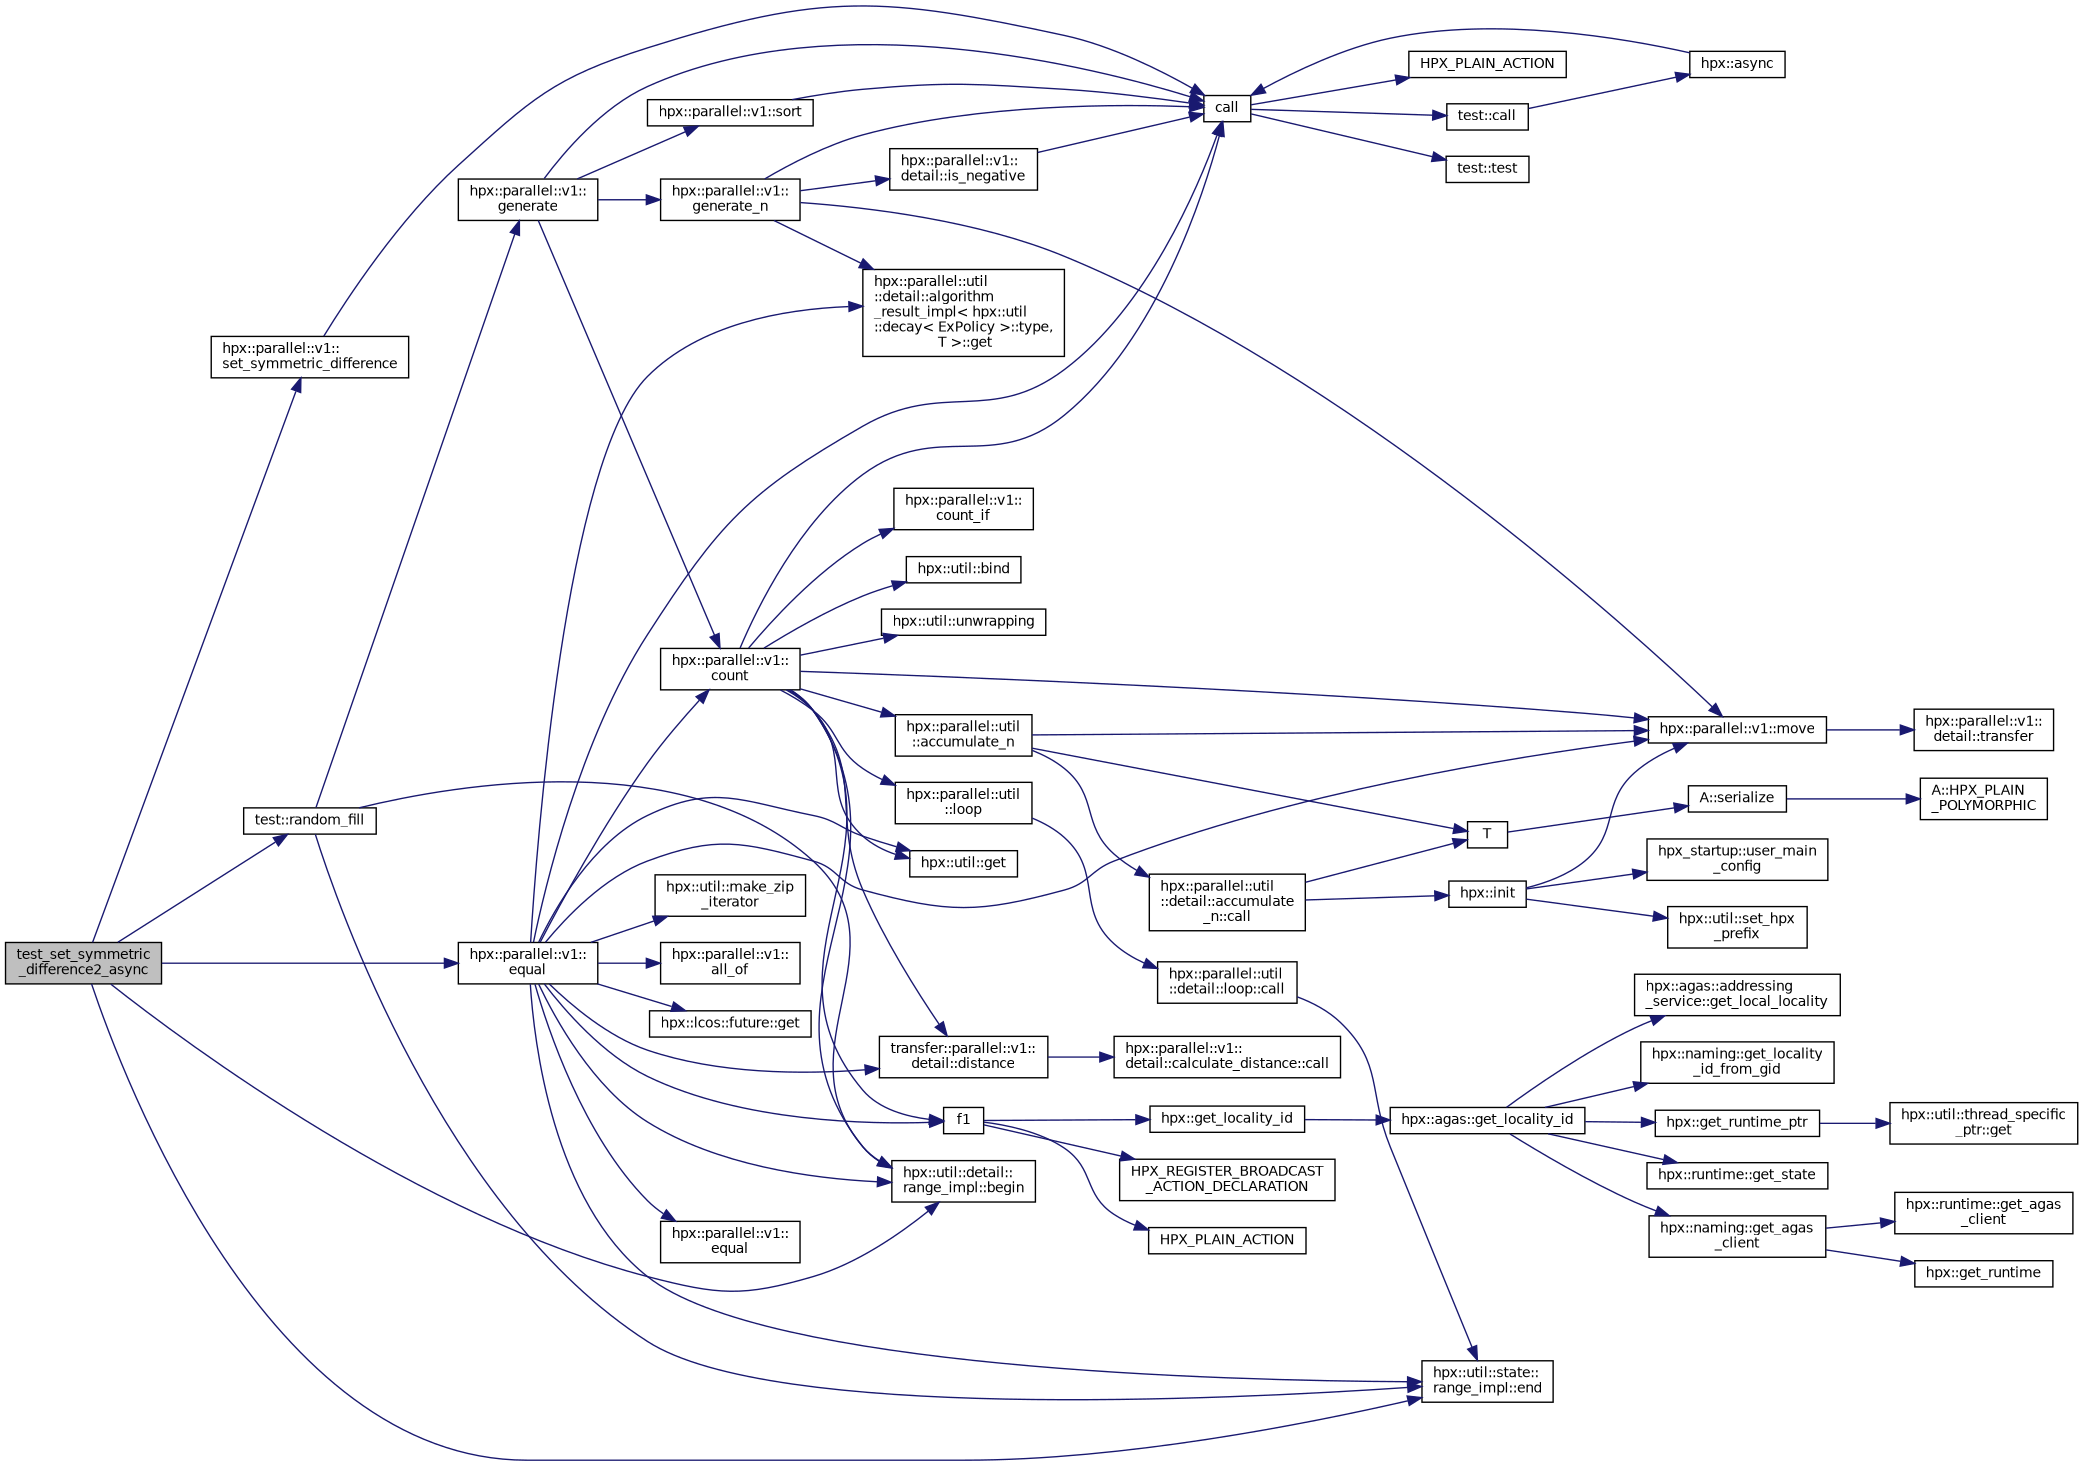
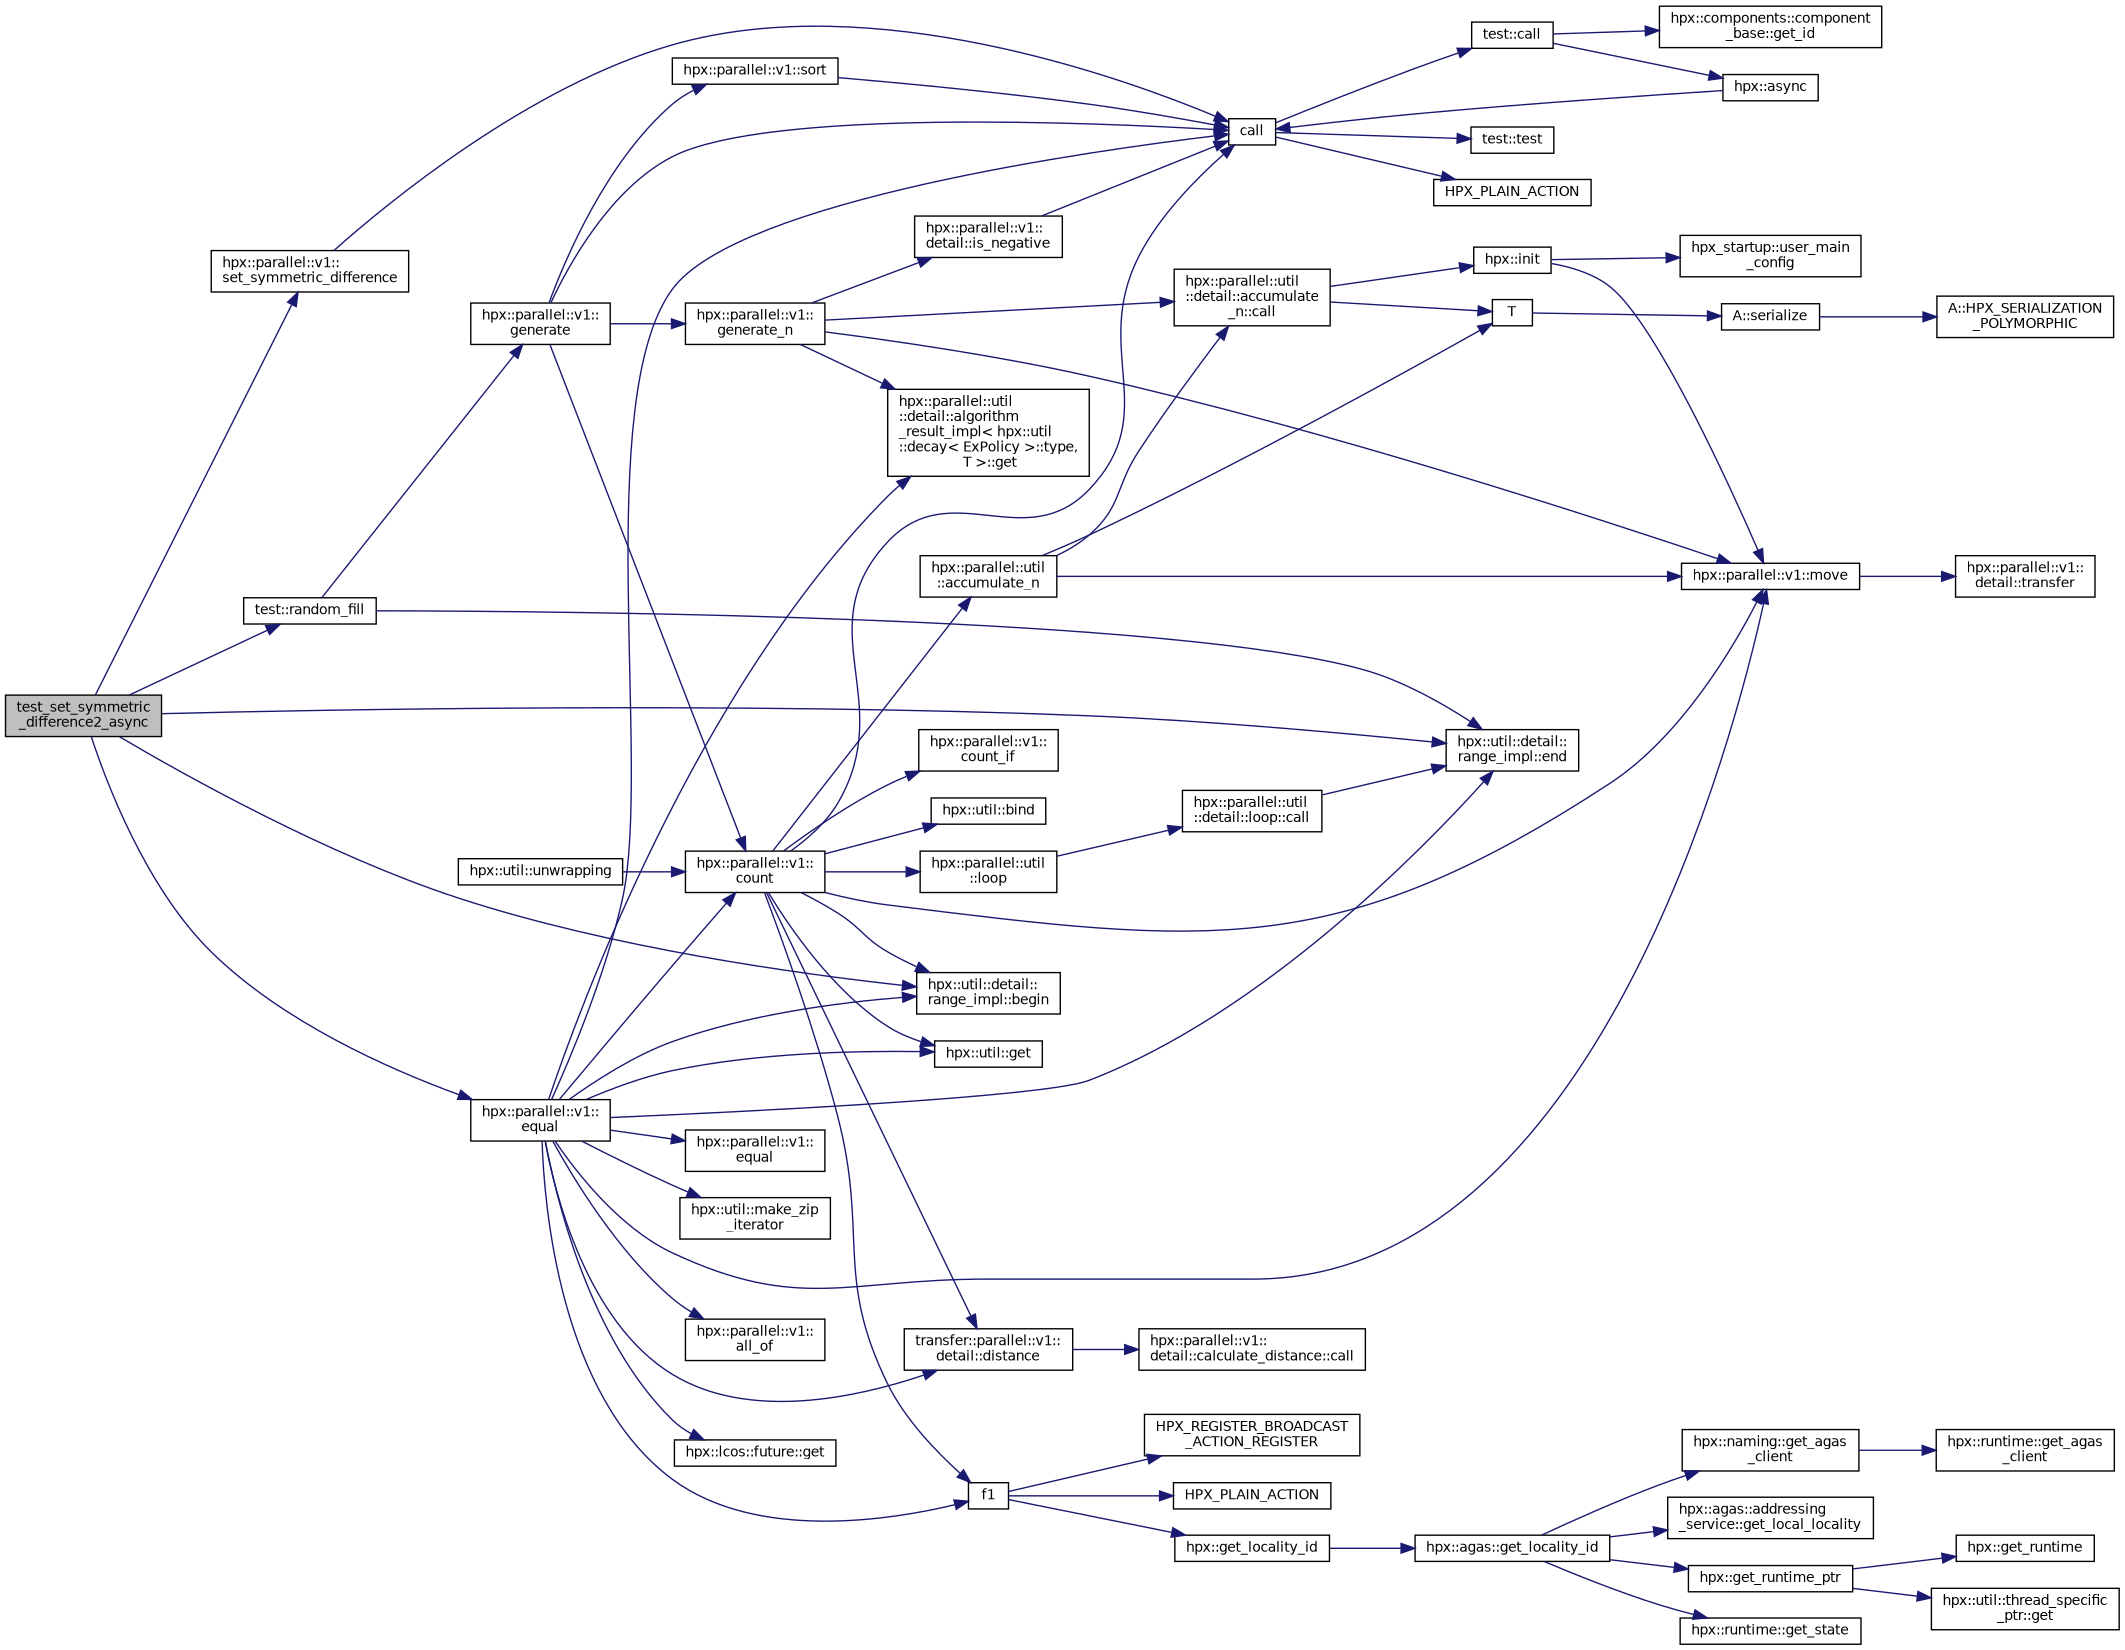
none -> (1771, 27)
(972, 115) -> (993, 311)
(842, 647) -> (651, 872)
(1984, 799) -> (2025, 317)
(752, 821) -> none
(1737, 927) -> none
(1737, 1063) -> none
(1227, 1180) -> (1252, 1435)
(1863, 1256) -> (1898, 1564)
(1488, 1382) -> (1512, 750)
